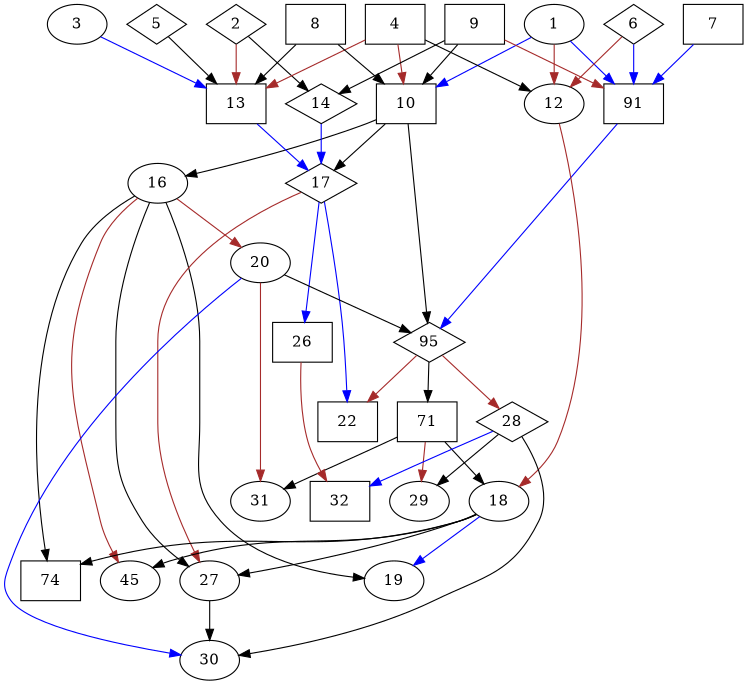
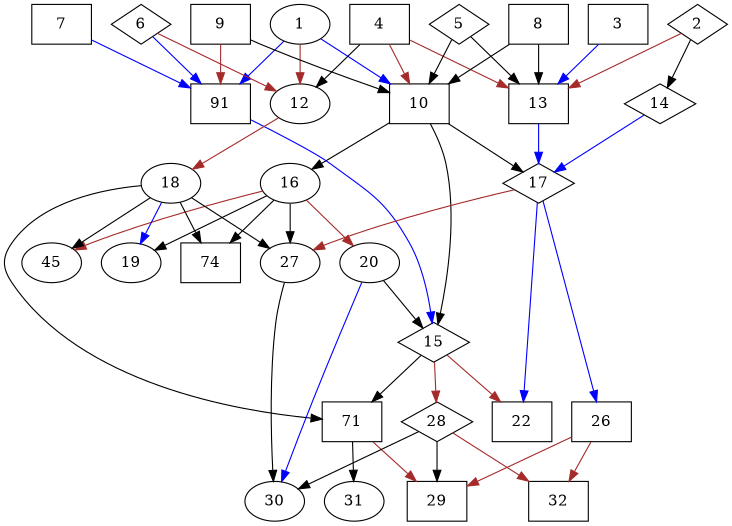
(77, 24) -> (618, 24)
none -> (440, 63)
(392, 67) -> none
(429, 342) -> (434, 342)
(260, 376) -> none
(436, 456) -> (486, 454)
(460, 458) -> (64, 335)
none -> (525, 459)
(419, 501) -> (437, 501)
